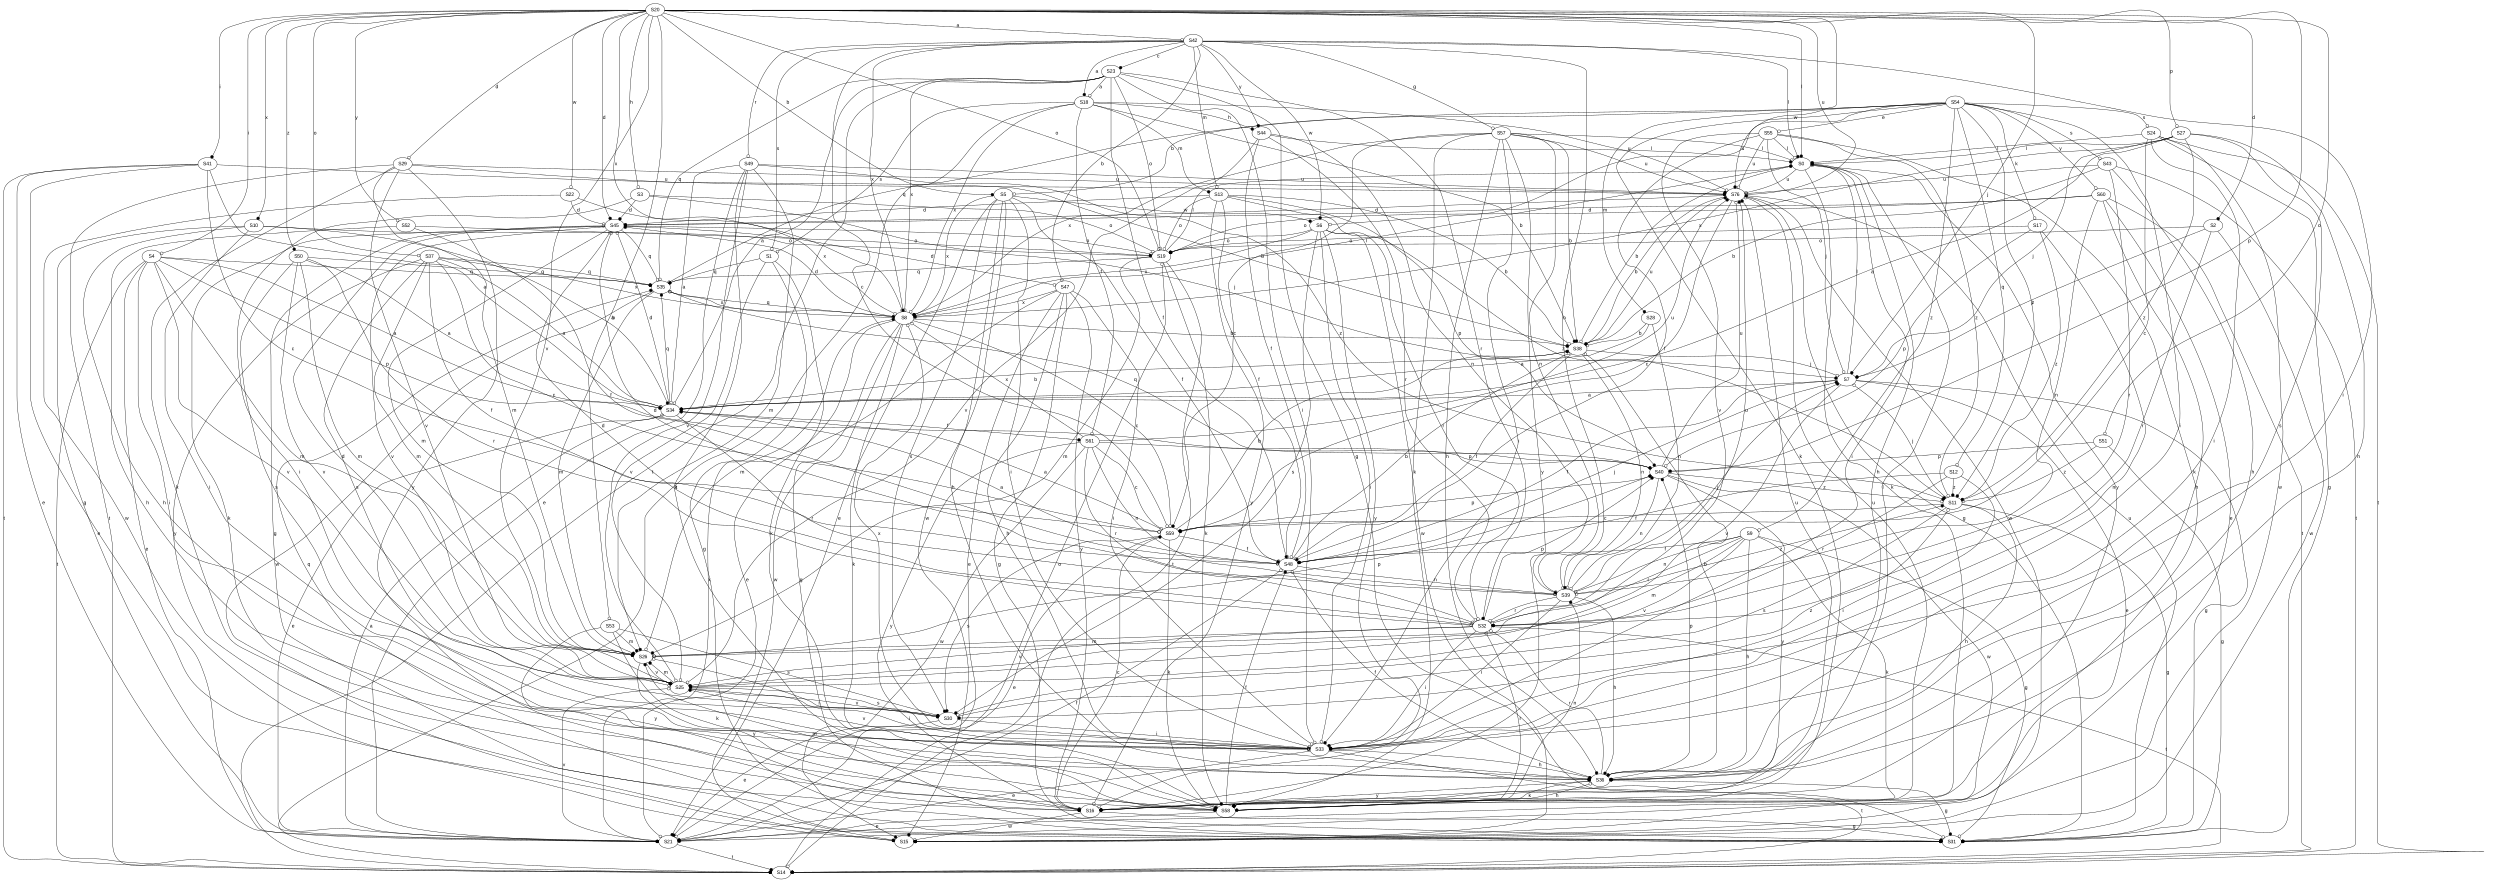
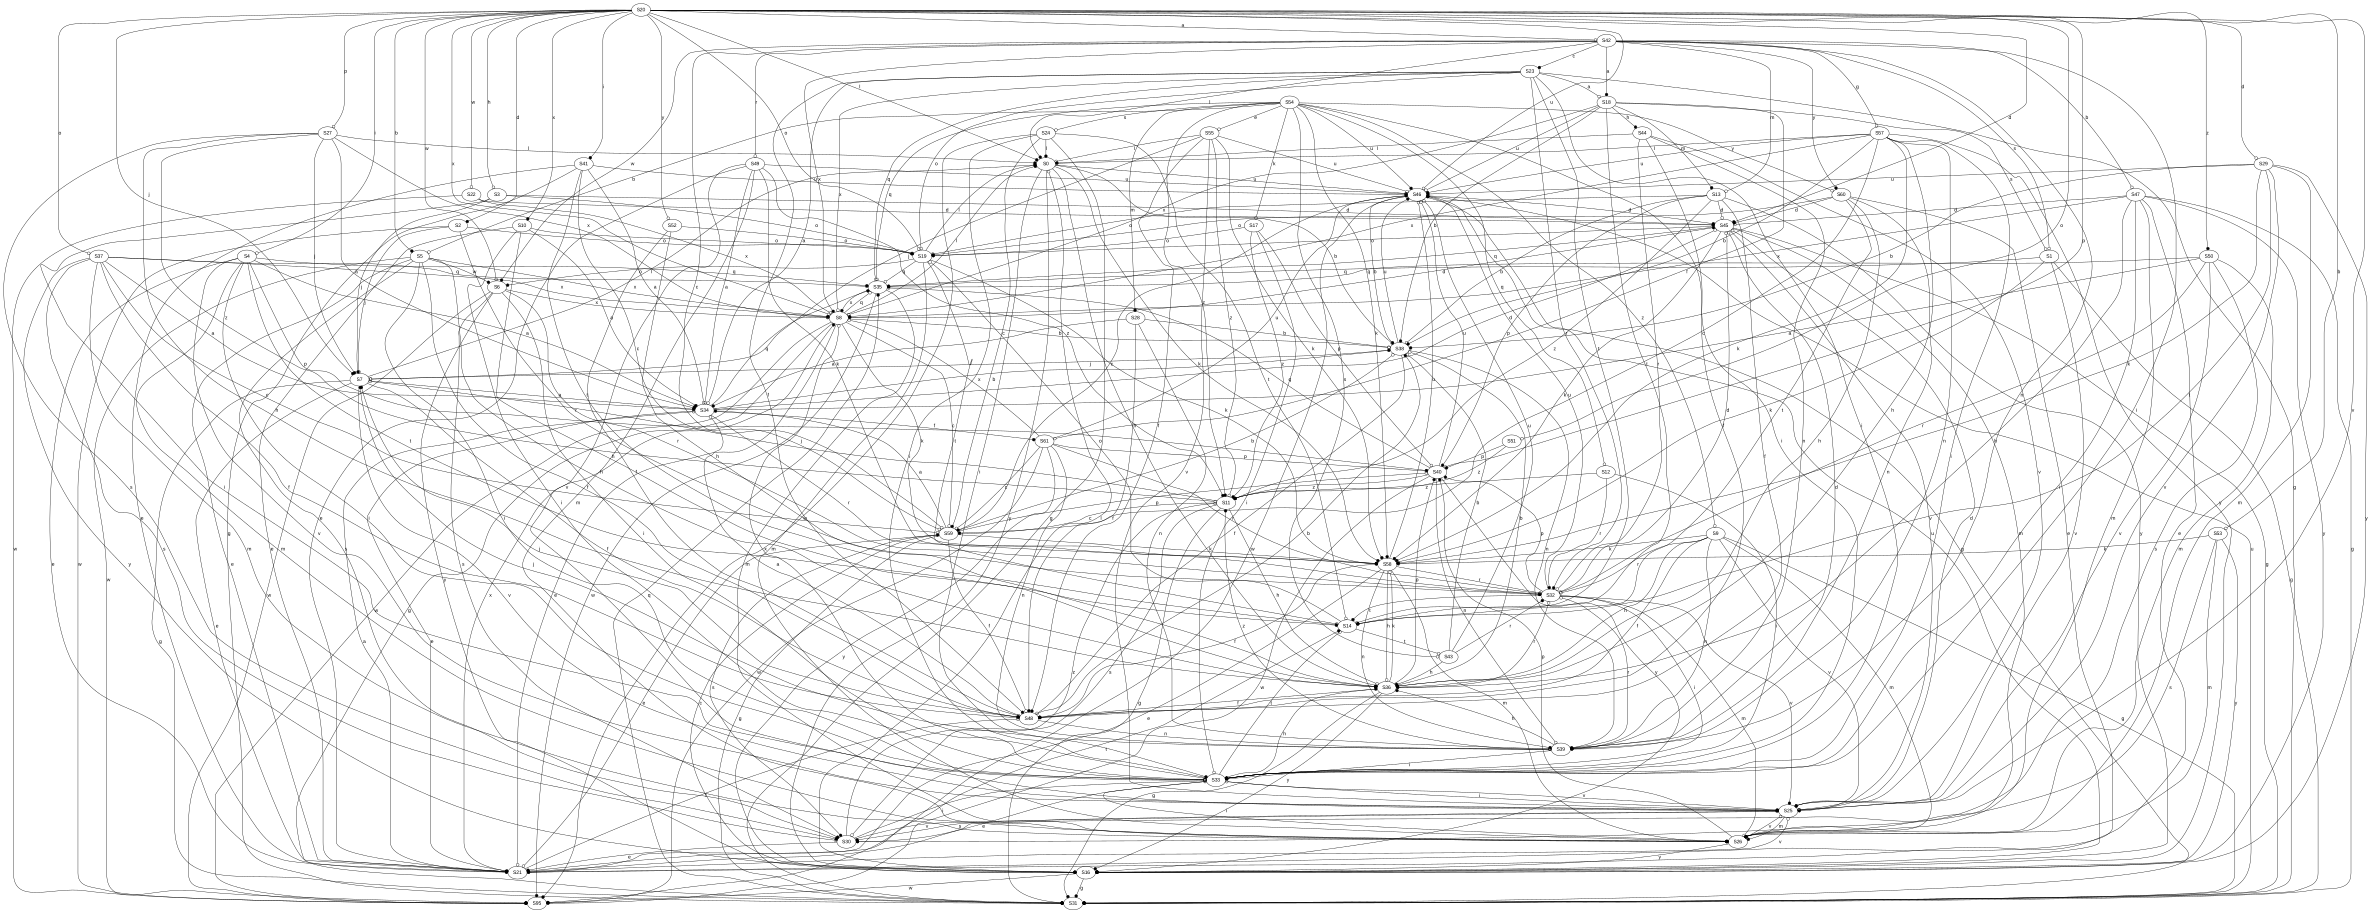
(1234, 81) -> (1777, 56)
(1735, 195) -> (1417, 195)
(1234, 237) -> (731, 267)
(861, 250) -> (1931, 210)
(1412, 448) -> (1251, 570)
(2114, 488) -> (1247, 503)
(1623, 518) -> (1073, 529)
(1026, 734) -> (1363, 826)
(2221, 736) -> (721, 837)
(904, 842) -> (537, 903)
(2089, 858) -> (1397, 641)
